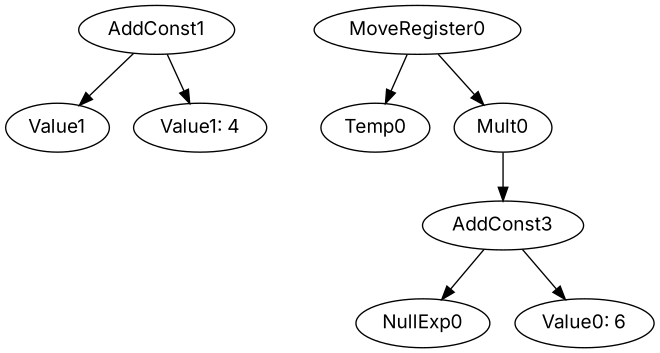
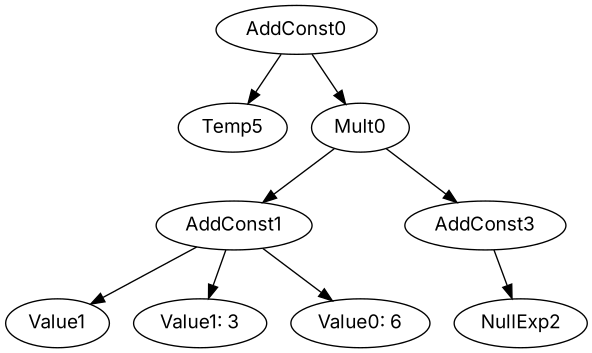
(417, 30) -> (297, 30)
(200, 128) -> (200, 323)
(375, 128) -> (233, 128)
none -> (304, 171)
(539, 269) -> (292, 270)
(423, 323) -> (521, 323)
